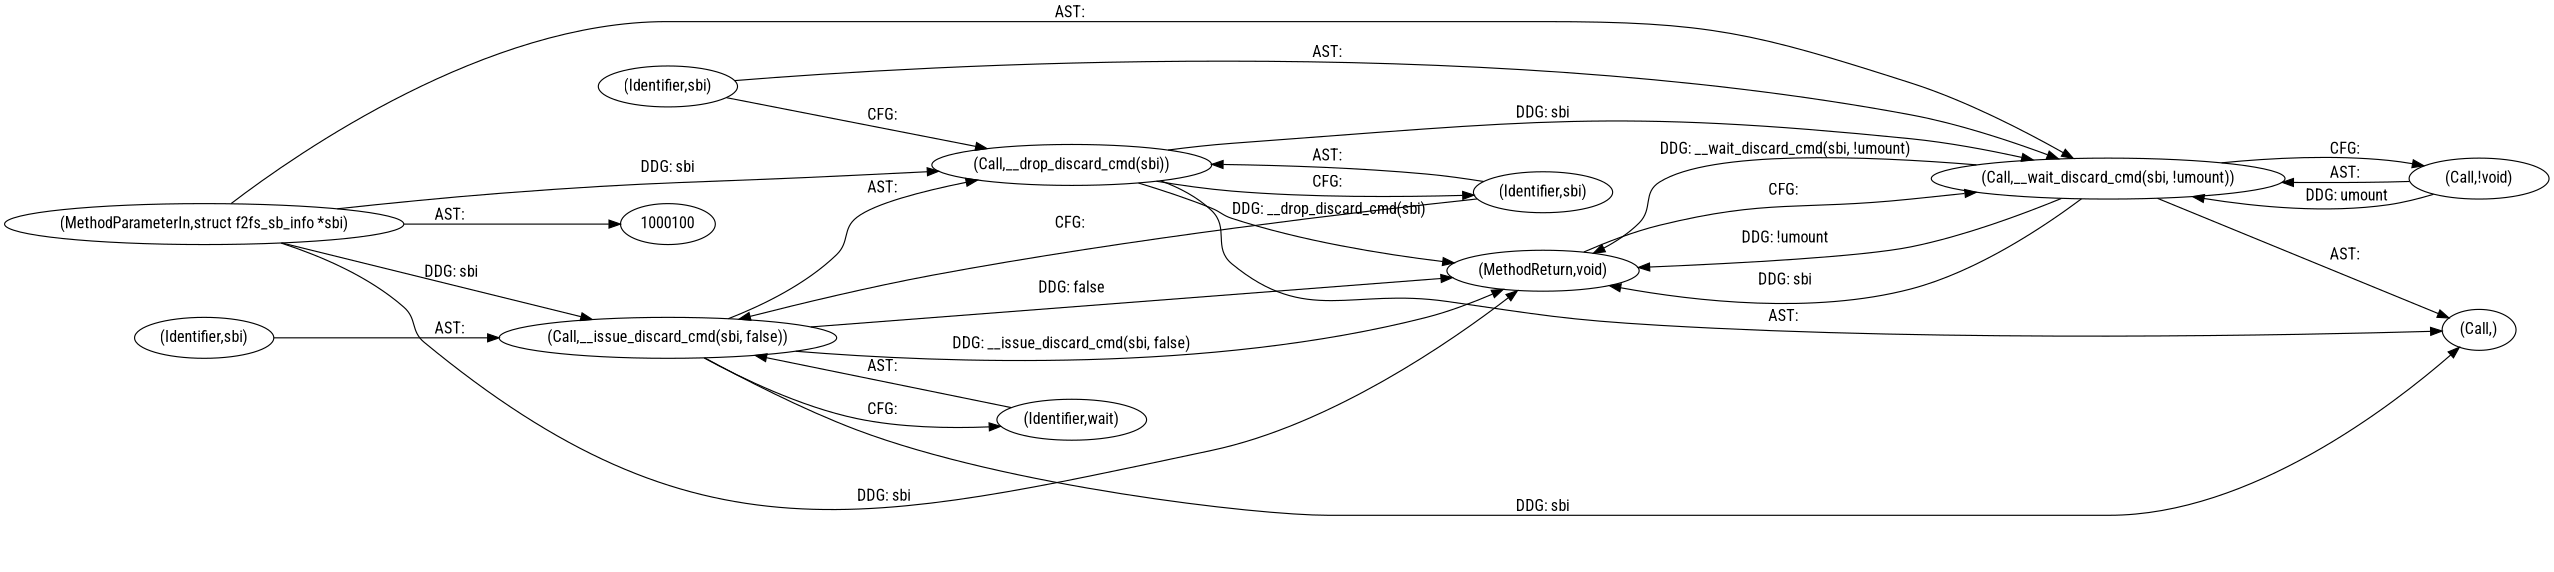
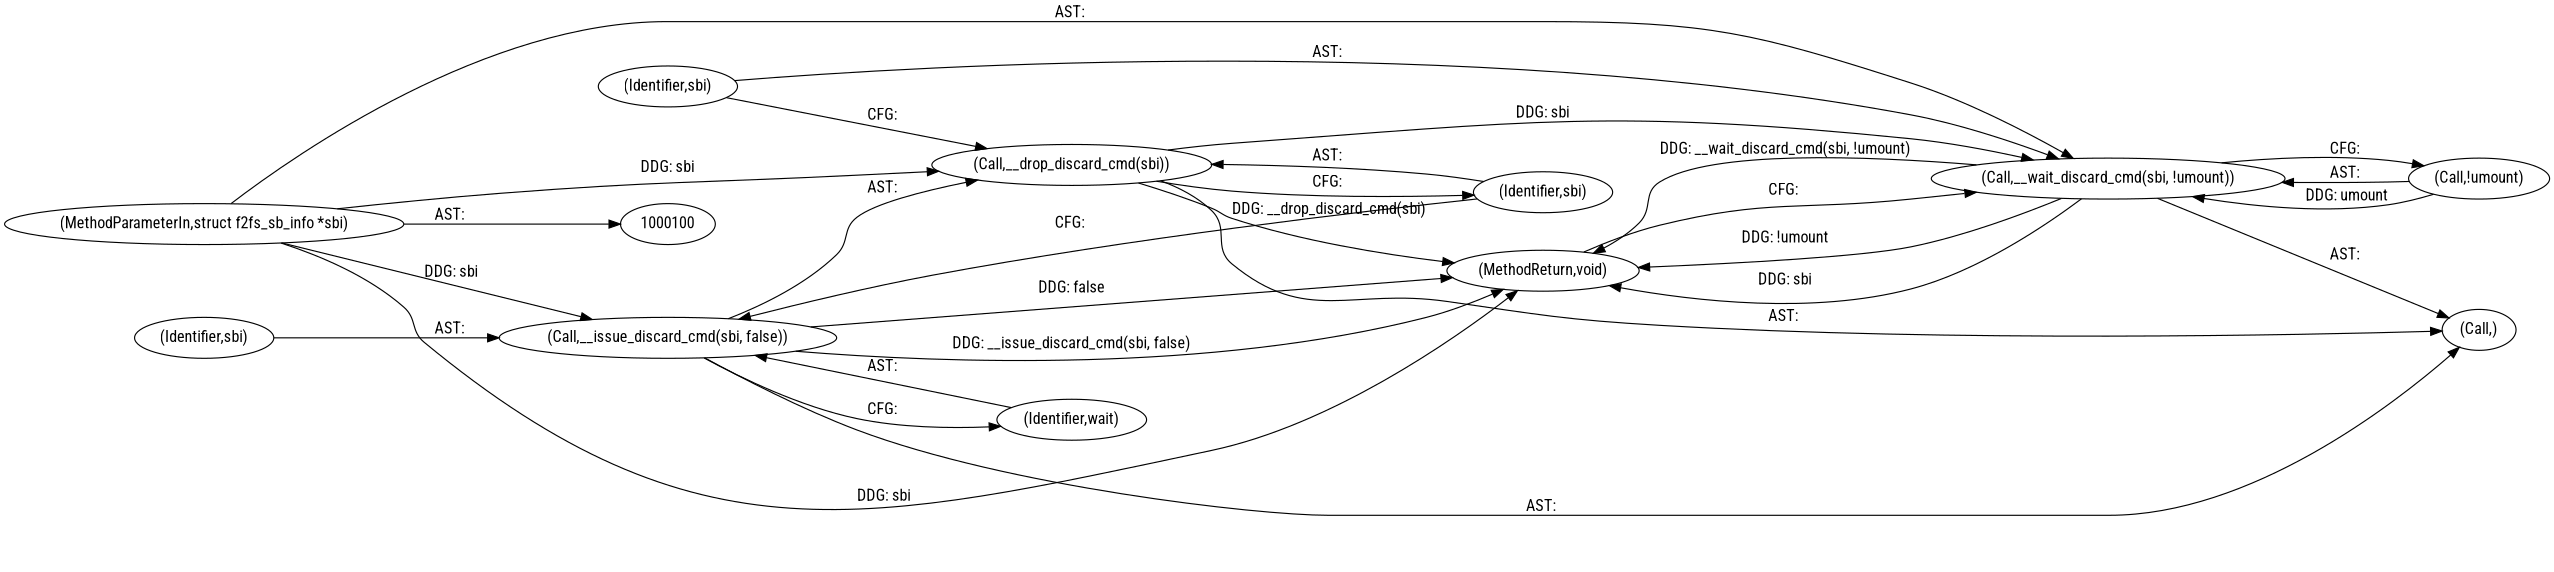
(2479, 179) -> (2479, 179)
(1543, 507) -> (1543, 507)
